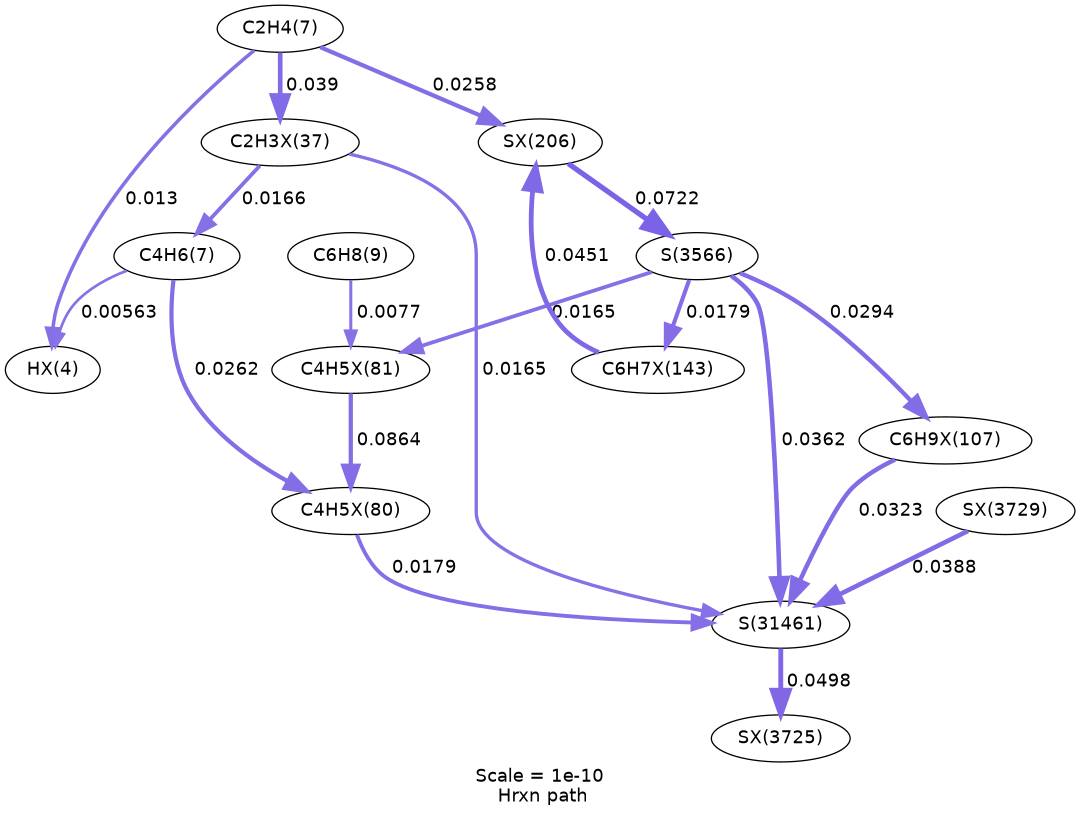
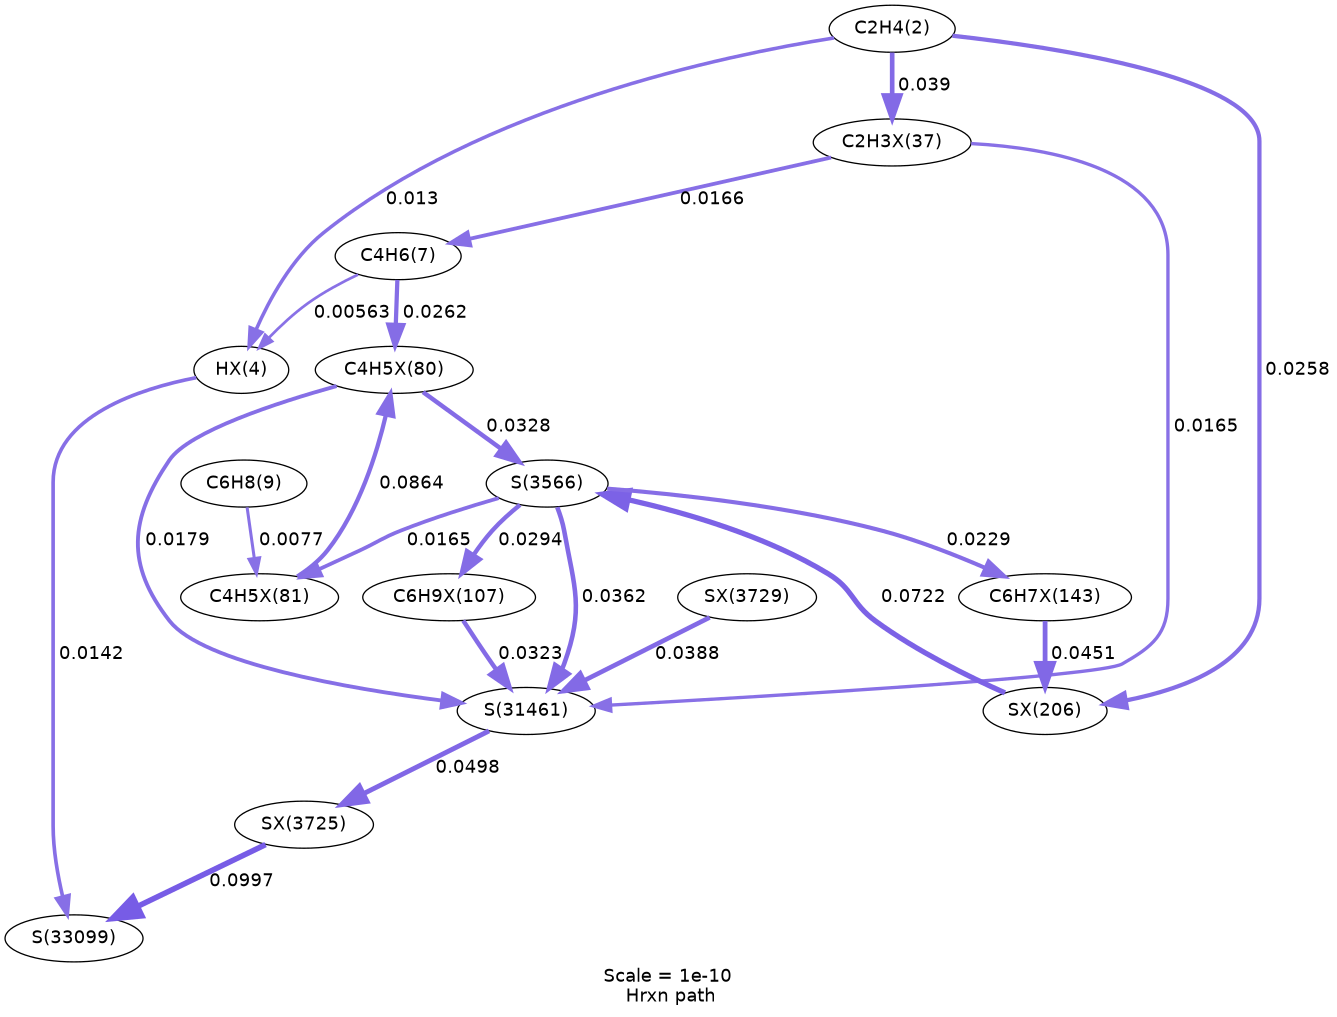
(280, 29) -> (892, 29)
(716, 313) -> (976, 540)
none -> (462, 421)
none -> (74, 938)
